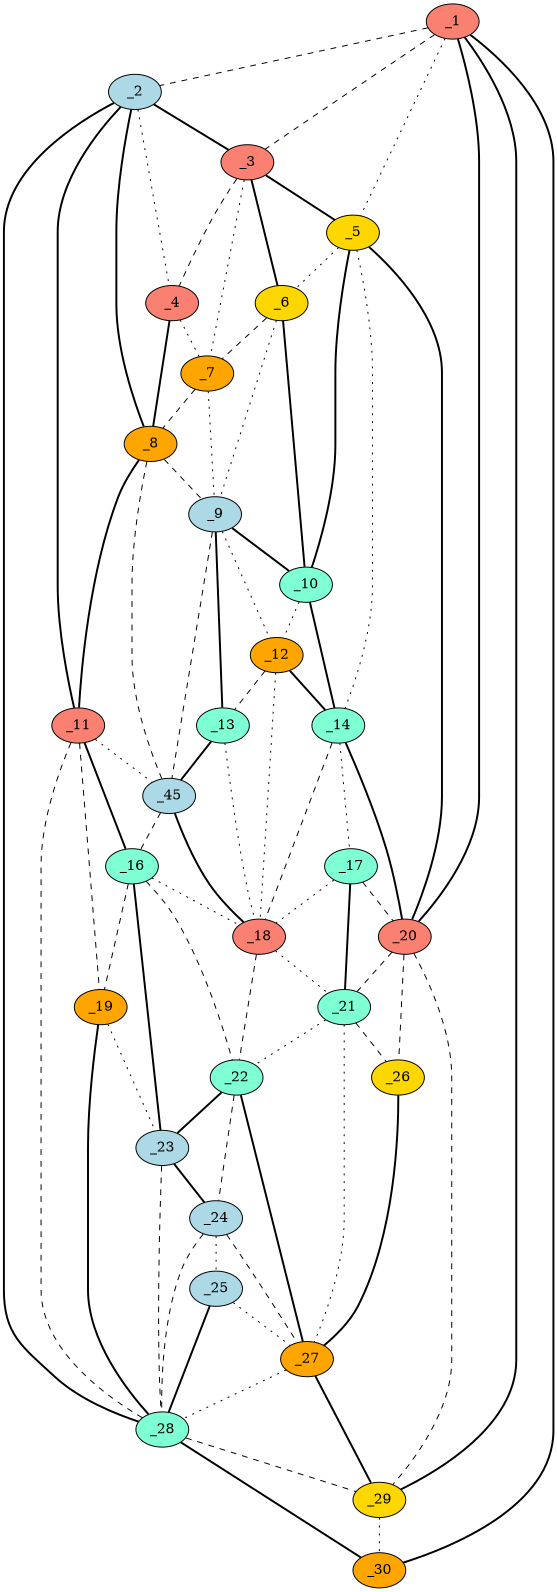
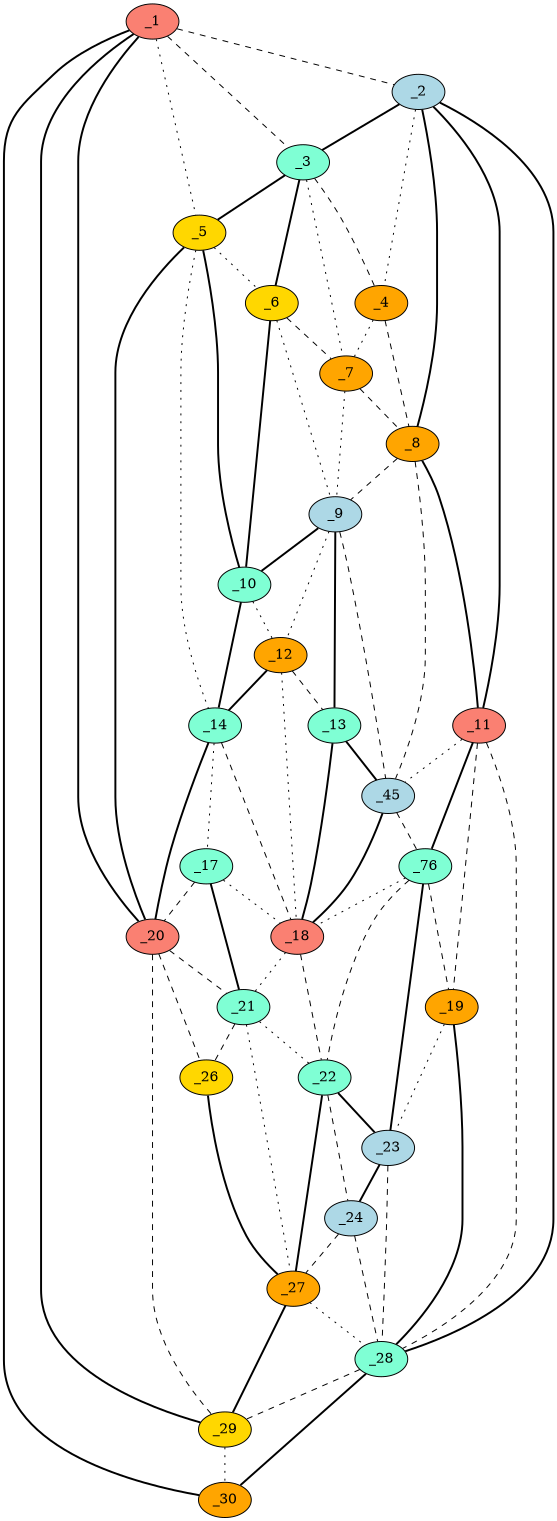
(247, 162) -> (303, 162)
(172, 303) -> (381, 303)
(161, 373) -> (397, 374)
(237, 832) -> (320, 832)
(132, 866) -> (425, 866)
(216, 1289) -> none
